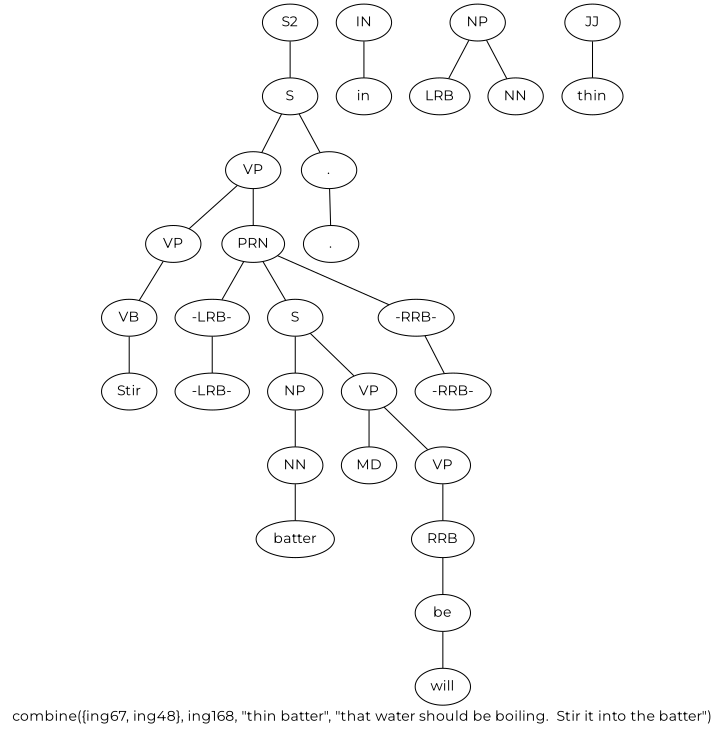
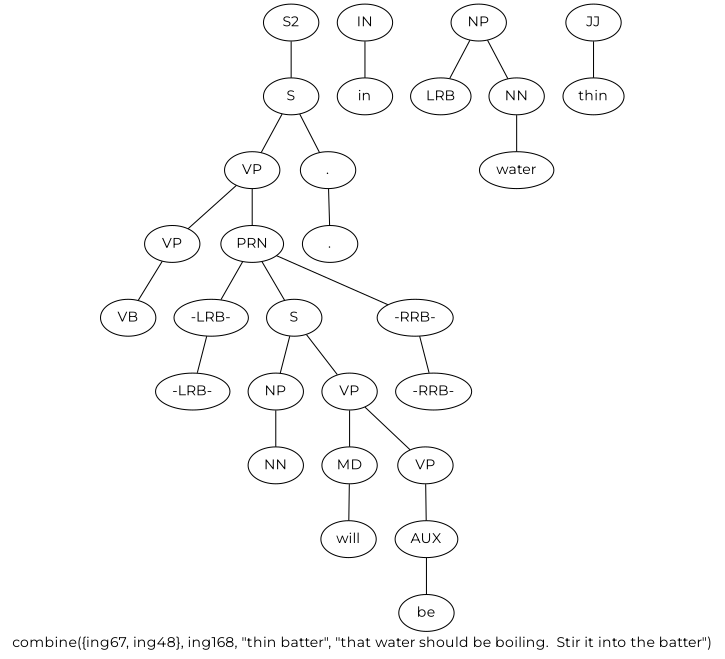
none -> (517, 170)
(129, 392) -> none
(295, 539) -> none
(443, 539) -> (426, 539)
(443, 650) -> (349, 502)
